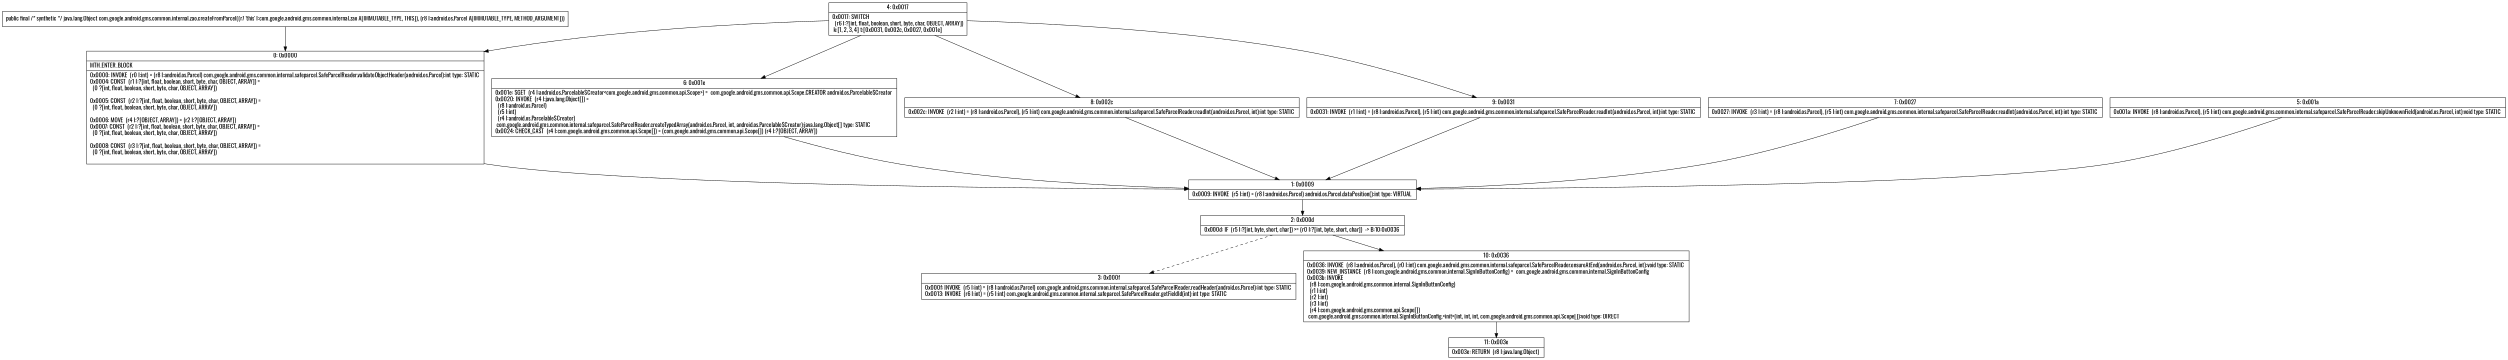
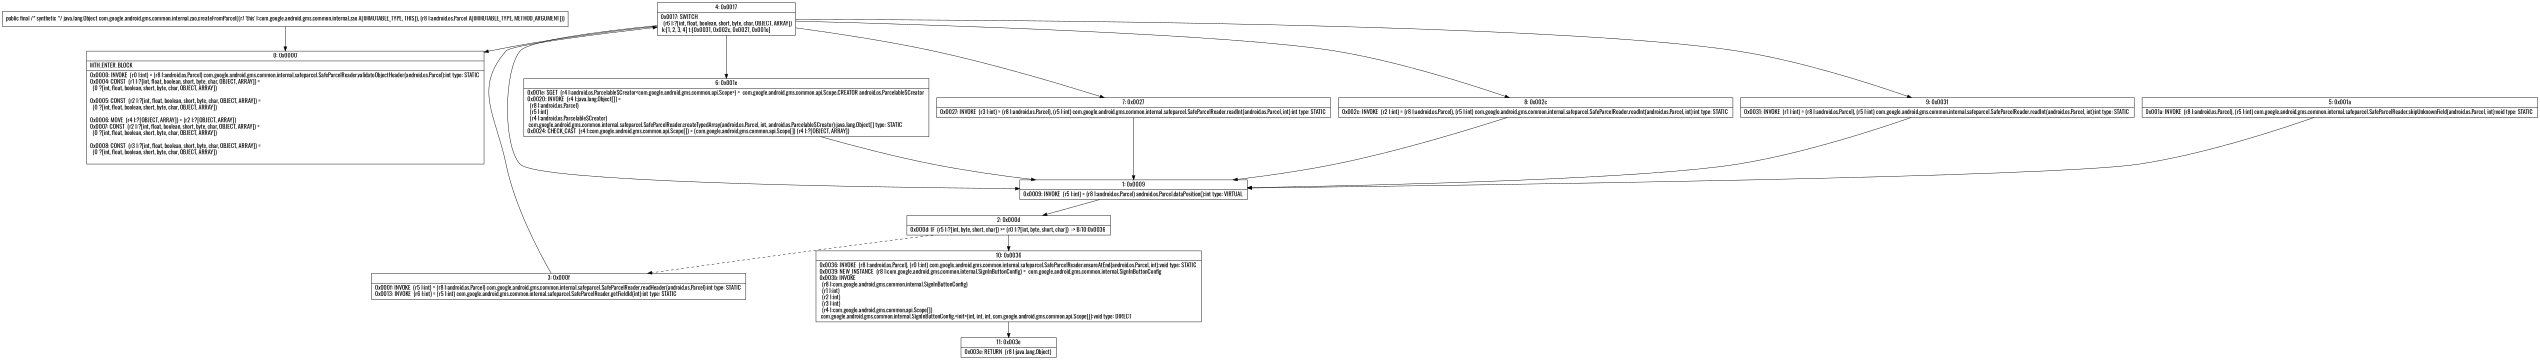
none -> (950, 55)
none -> (489, 91)
(834, 184) -> (638, 179)
